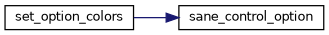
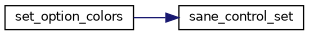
(251, 18) -> (241, 18)
